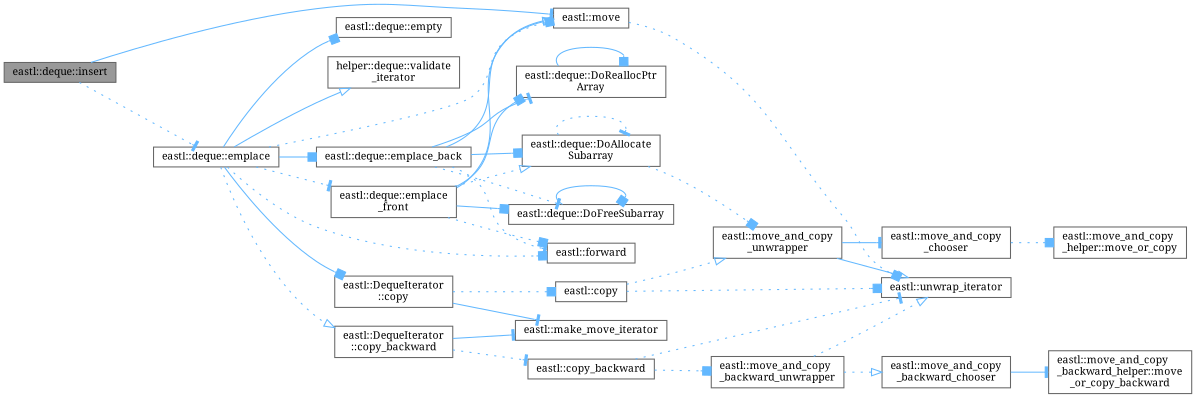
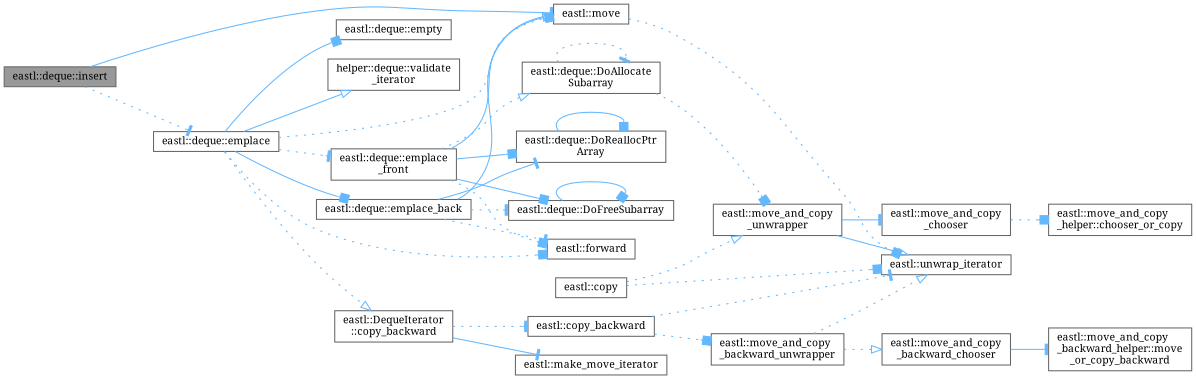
(493, 154) -> none
(1120, 243) -> (1120, 220)
(394, 292) -> none
